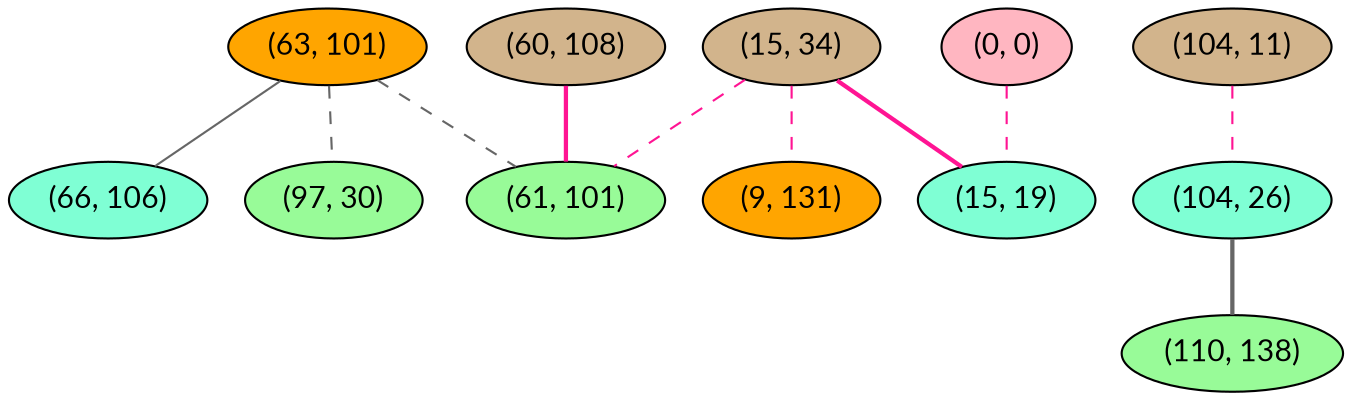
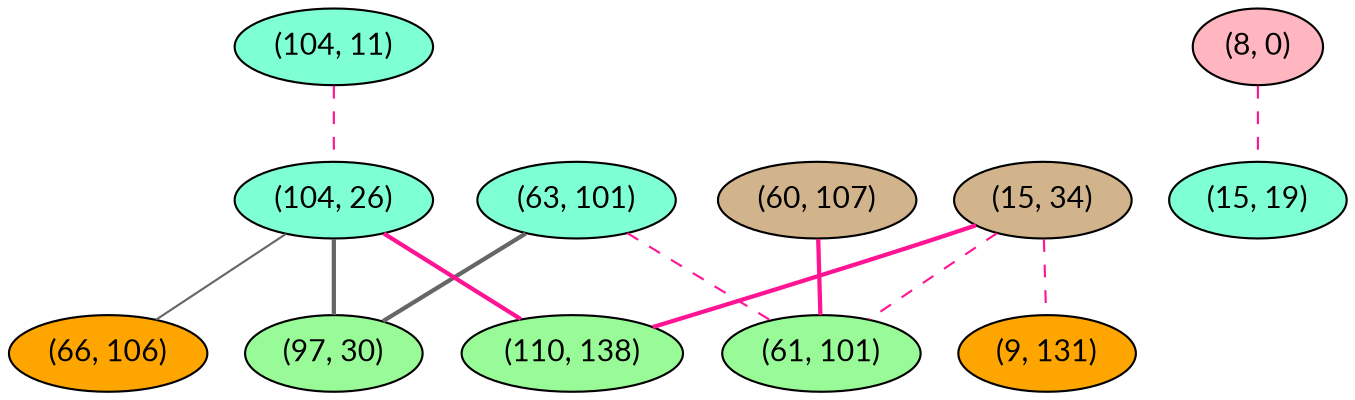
(327, 47) -> (577, 200)
(566, 47) -> (817, 200)
(1007, 47) -> (1258, 47)
(1232, 47) -> (334, 47)
(218, 124) -> (221, 277)
(331, 124) -> (469, 269)
(447, 124) -> (699, 277)
(900, 124) -> (807, 280)
(108, 200) -> (108, 353)
none -> (334, 277)
(1232, 277) -> (442, 270)
